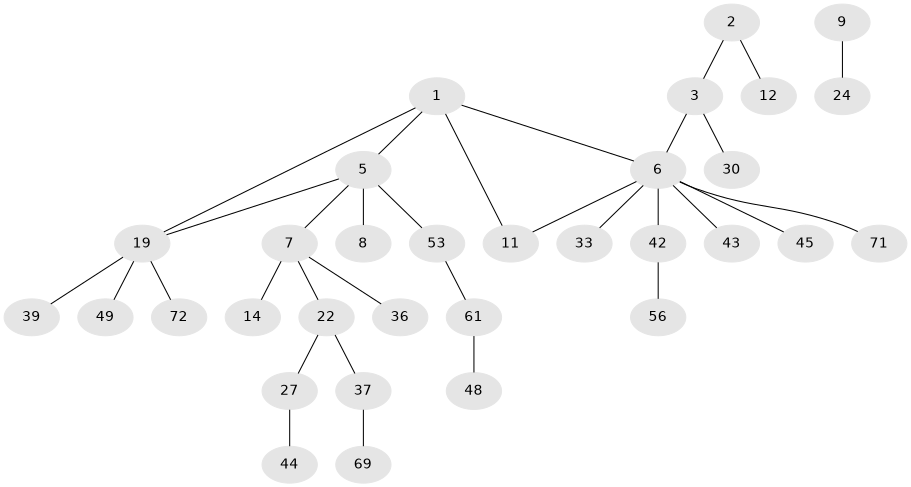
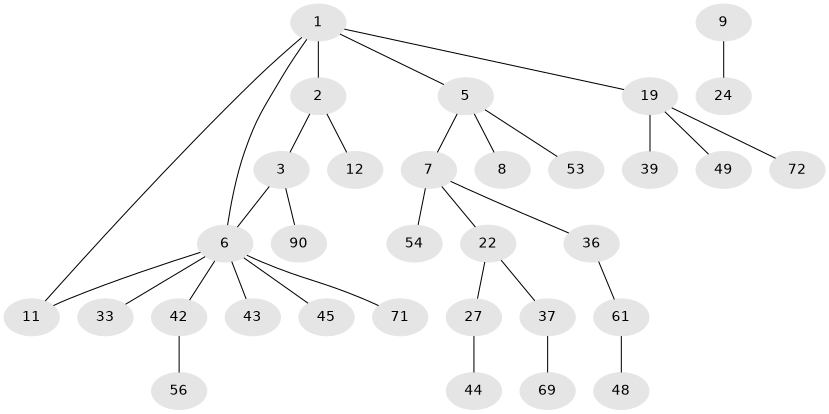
none -> (318, 59)
(732, 170) -> (299, 244)
(253, 207) -> none
(456, 281) -> (607, 281)
(253, 317) -> (415, 244)
